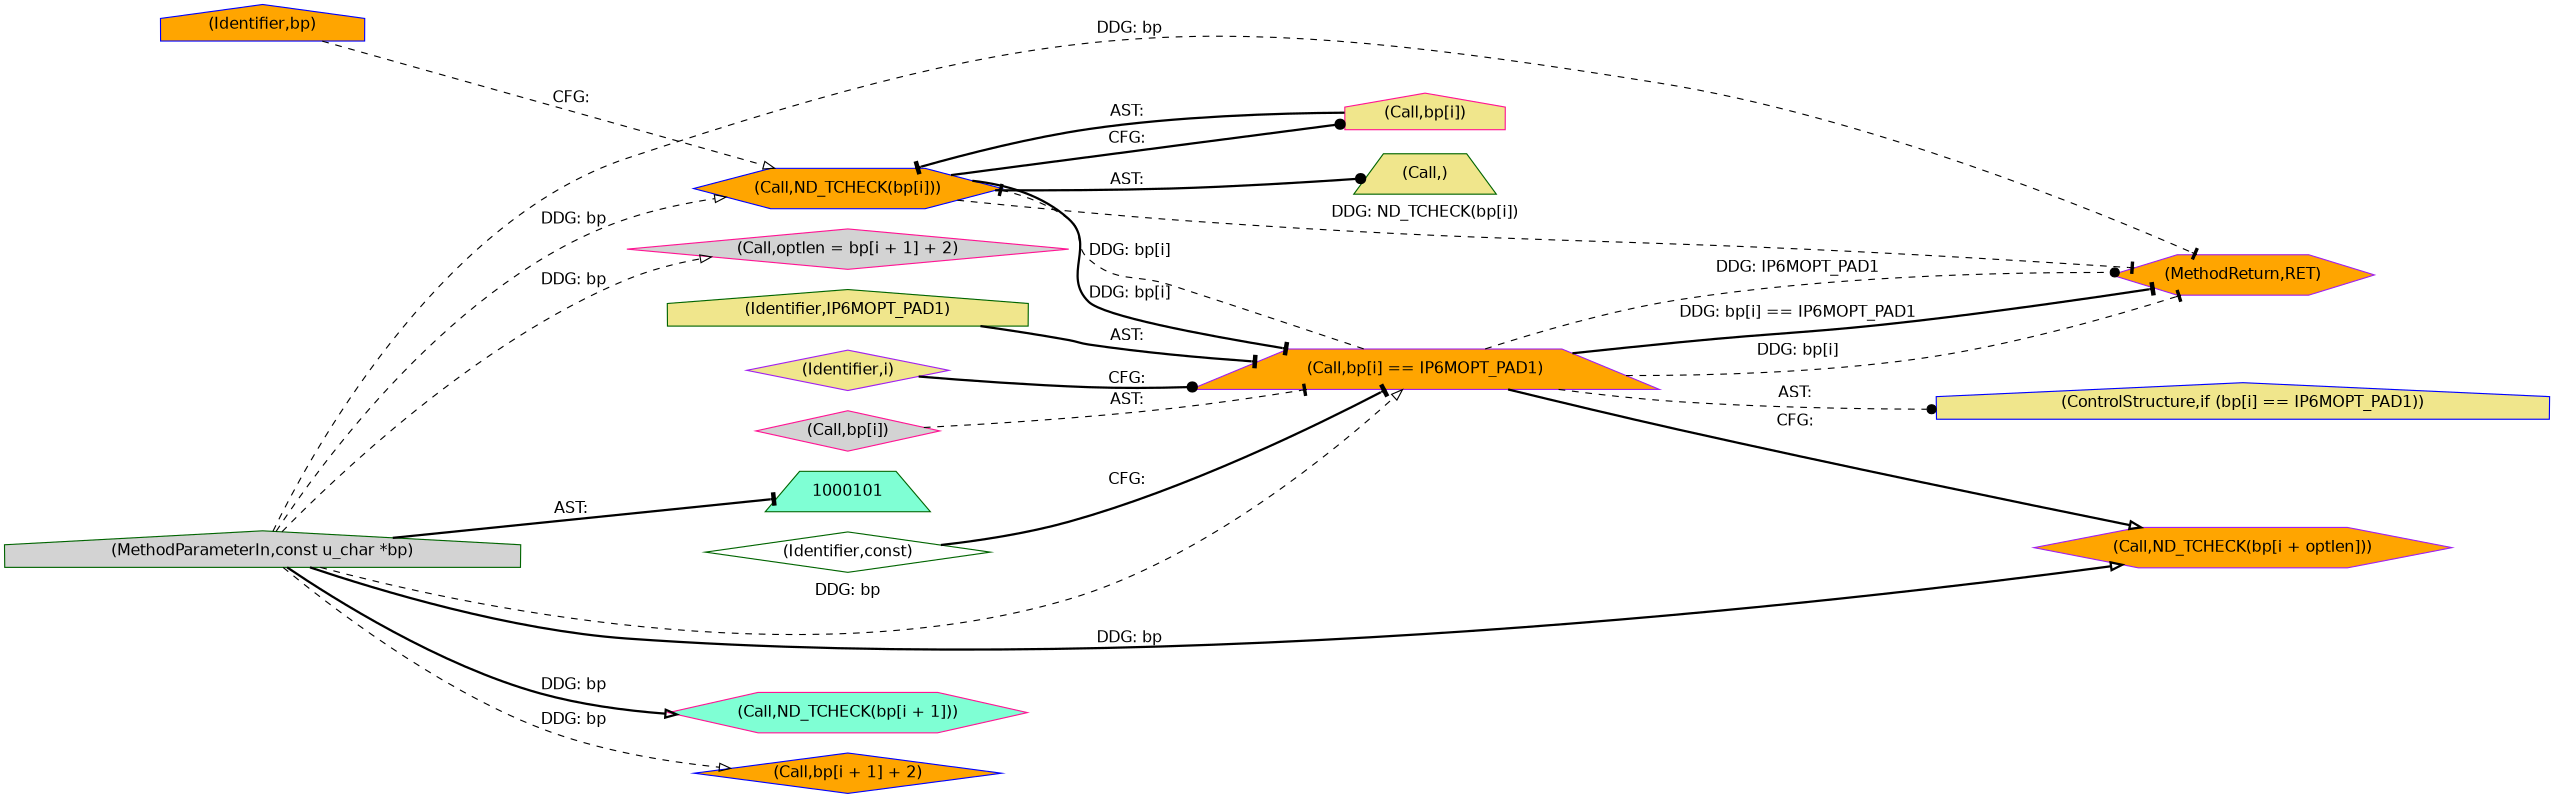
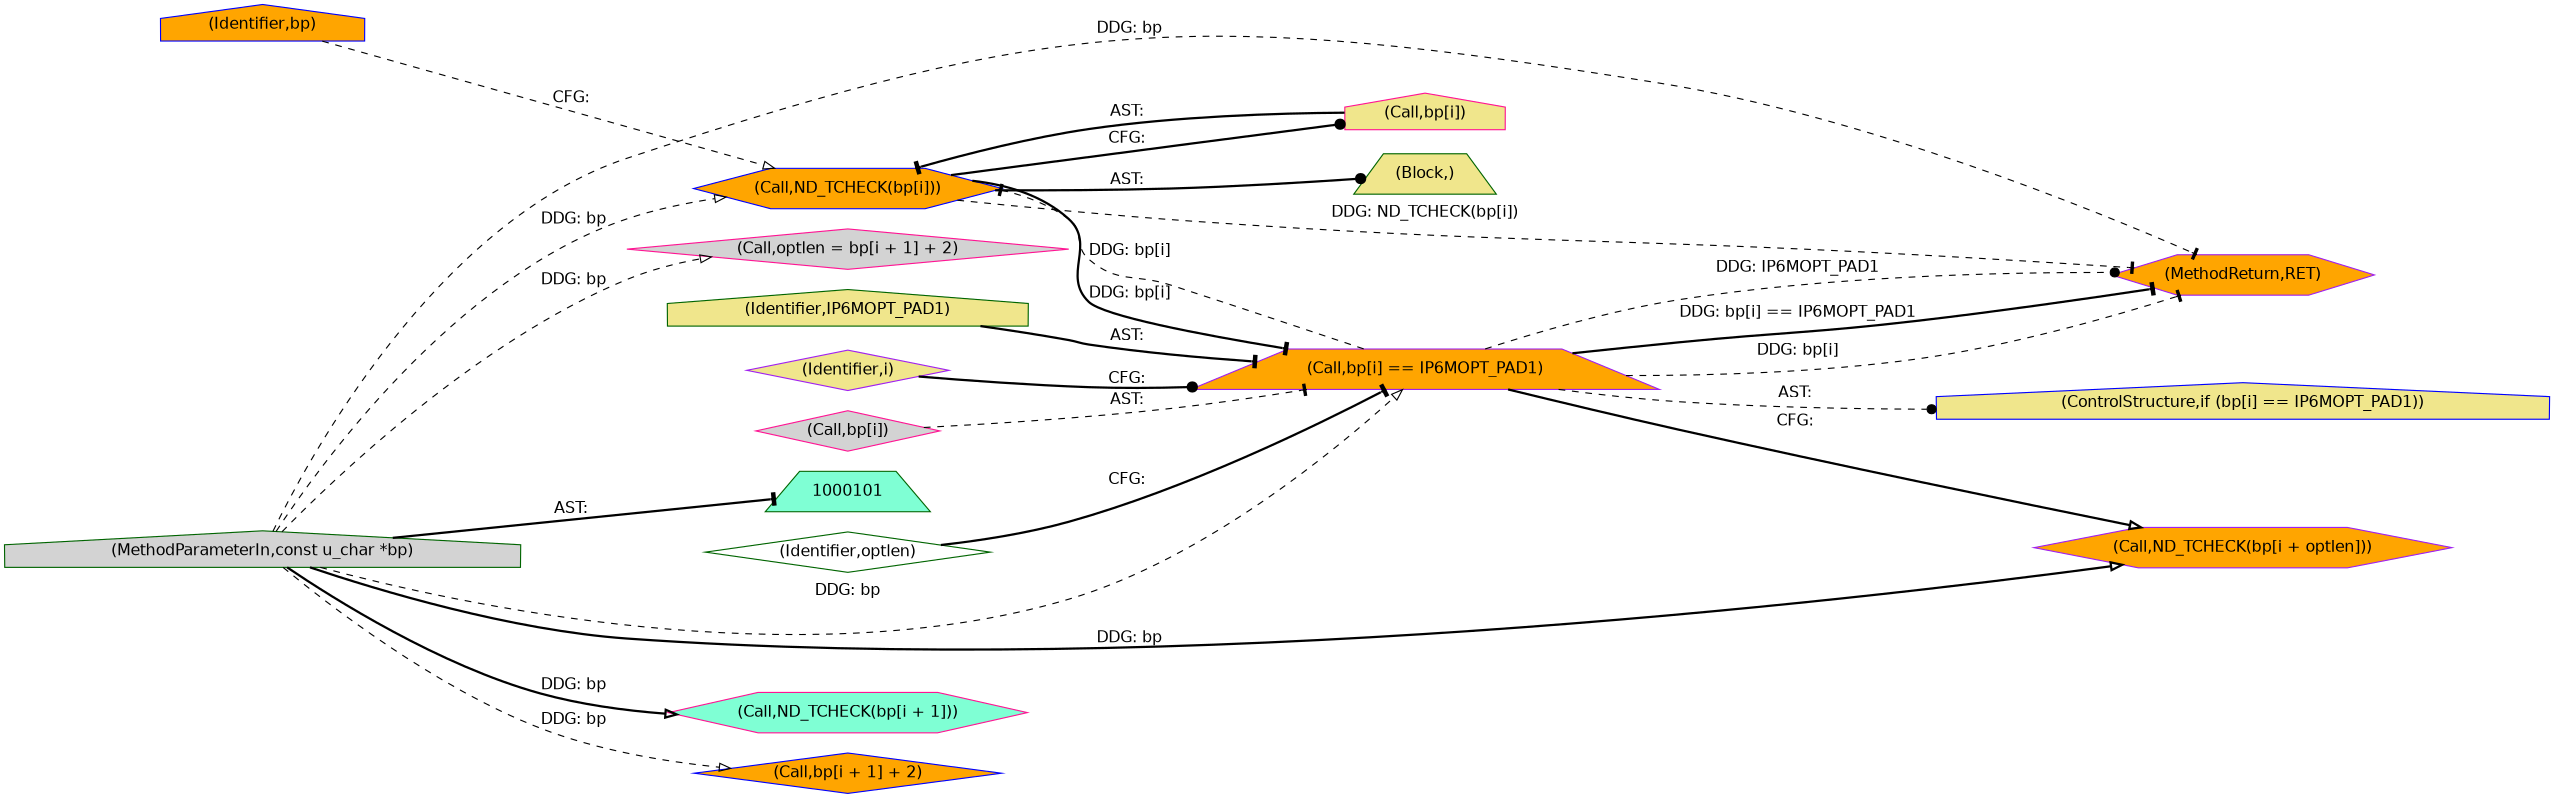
(1425, 174) -> (1425, 174)
(848, 552) -> (848, 552)
